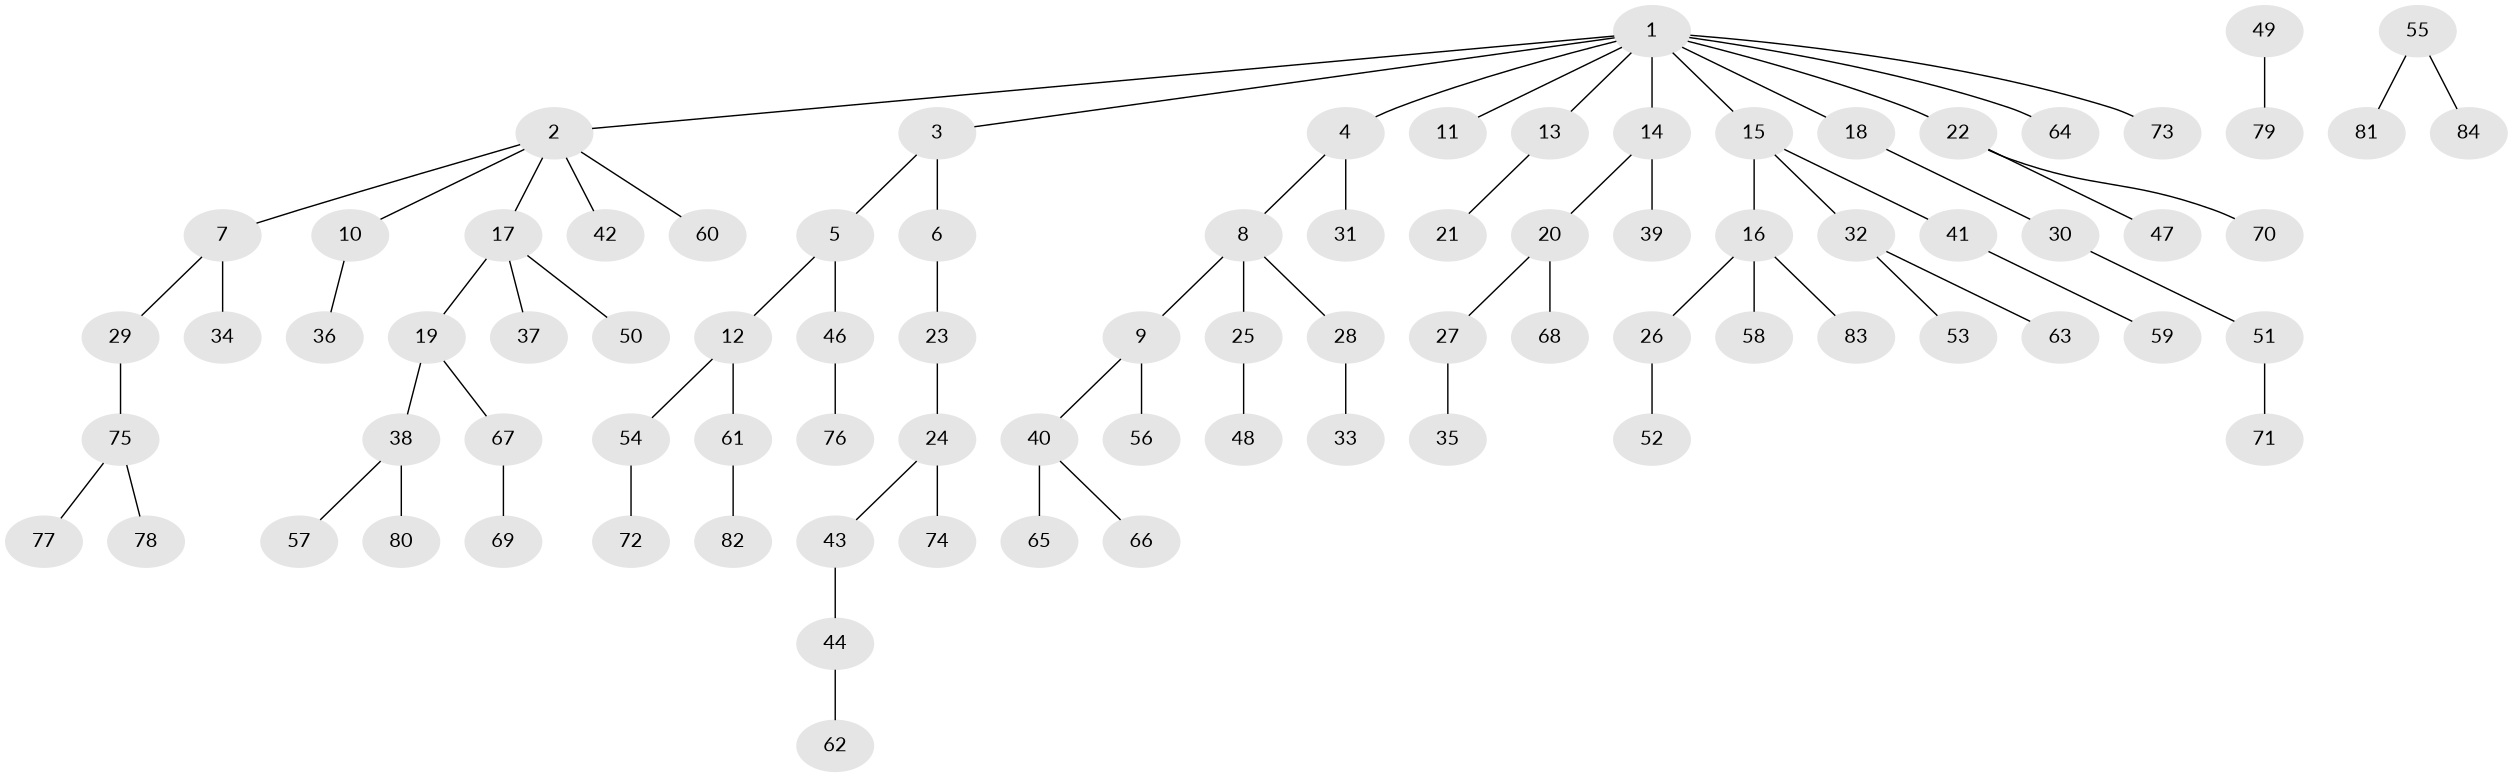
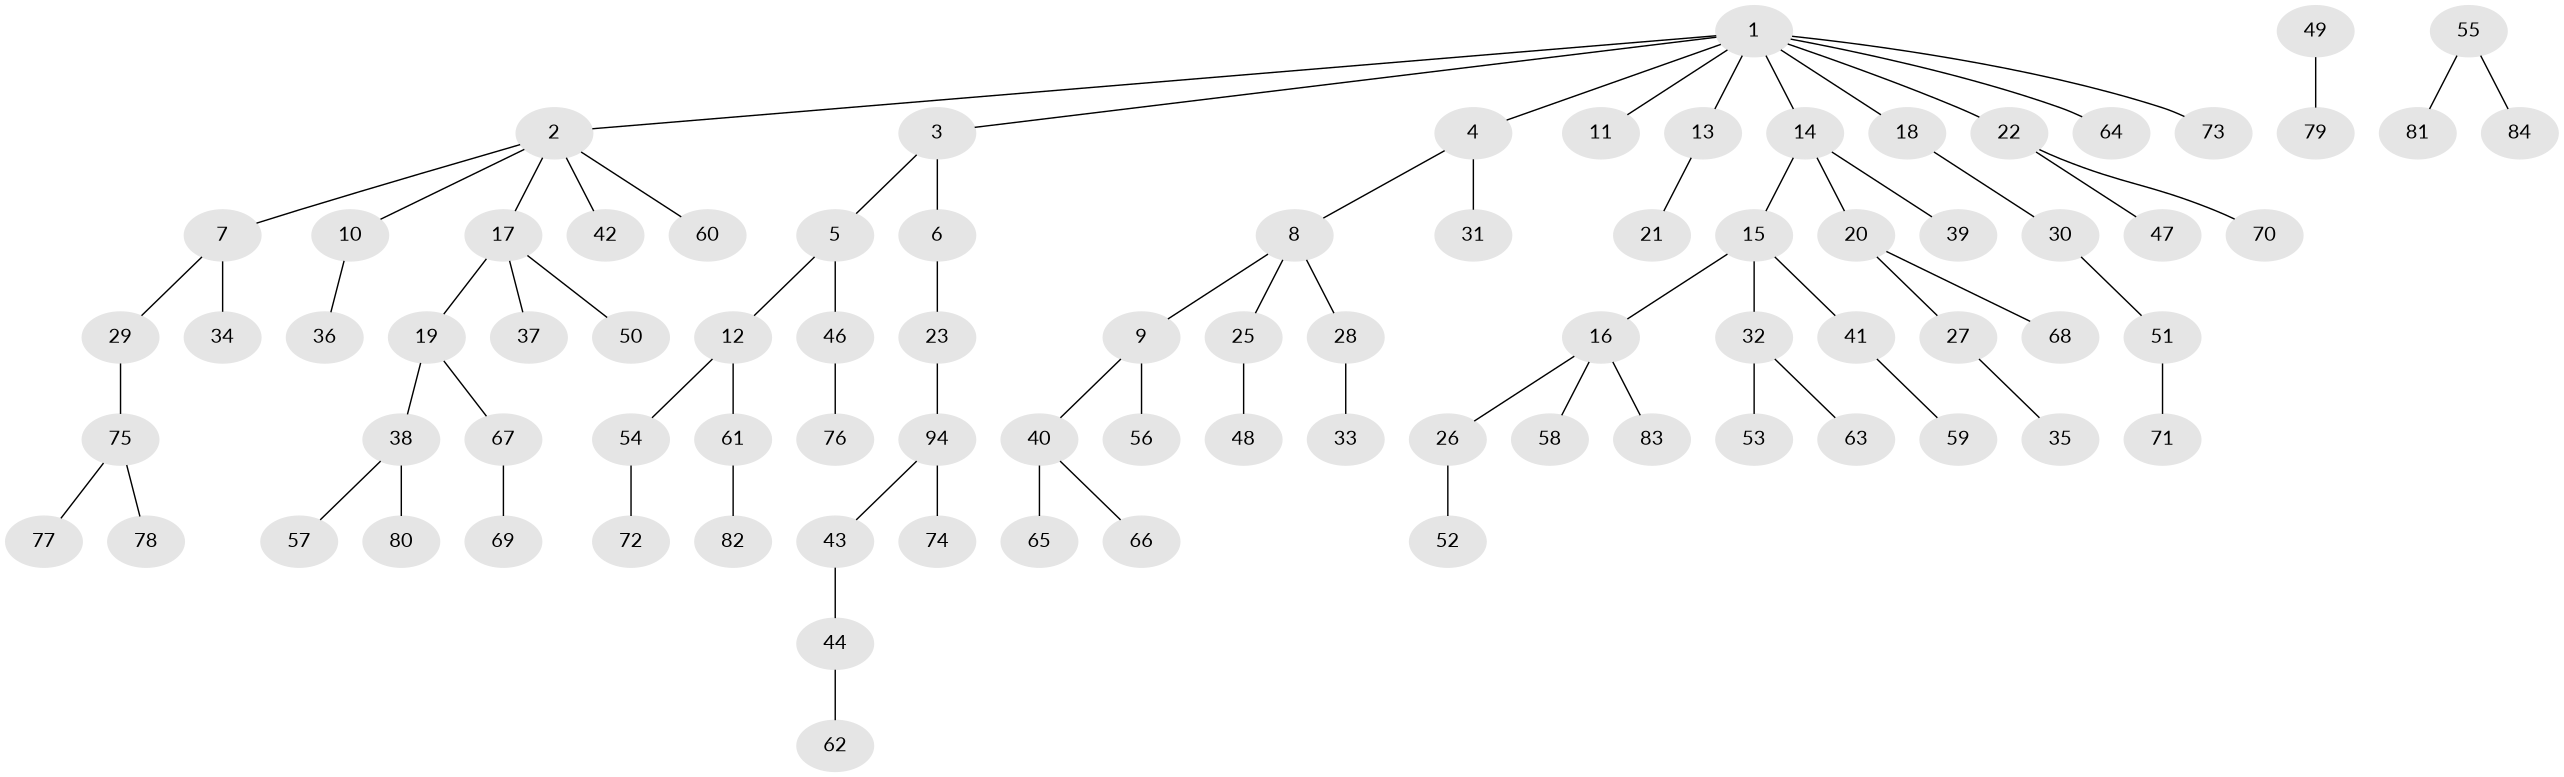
(1703, 82) -> (1780, 184)
(937, 440) -> (937, 440)
